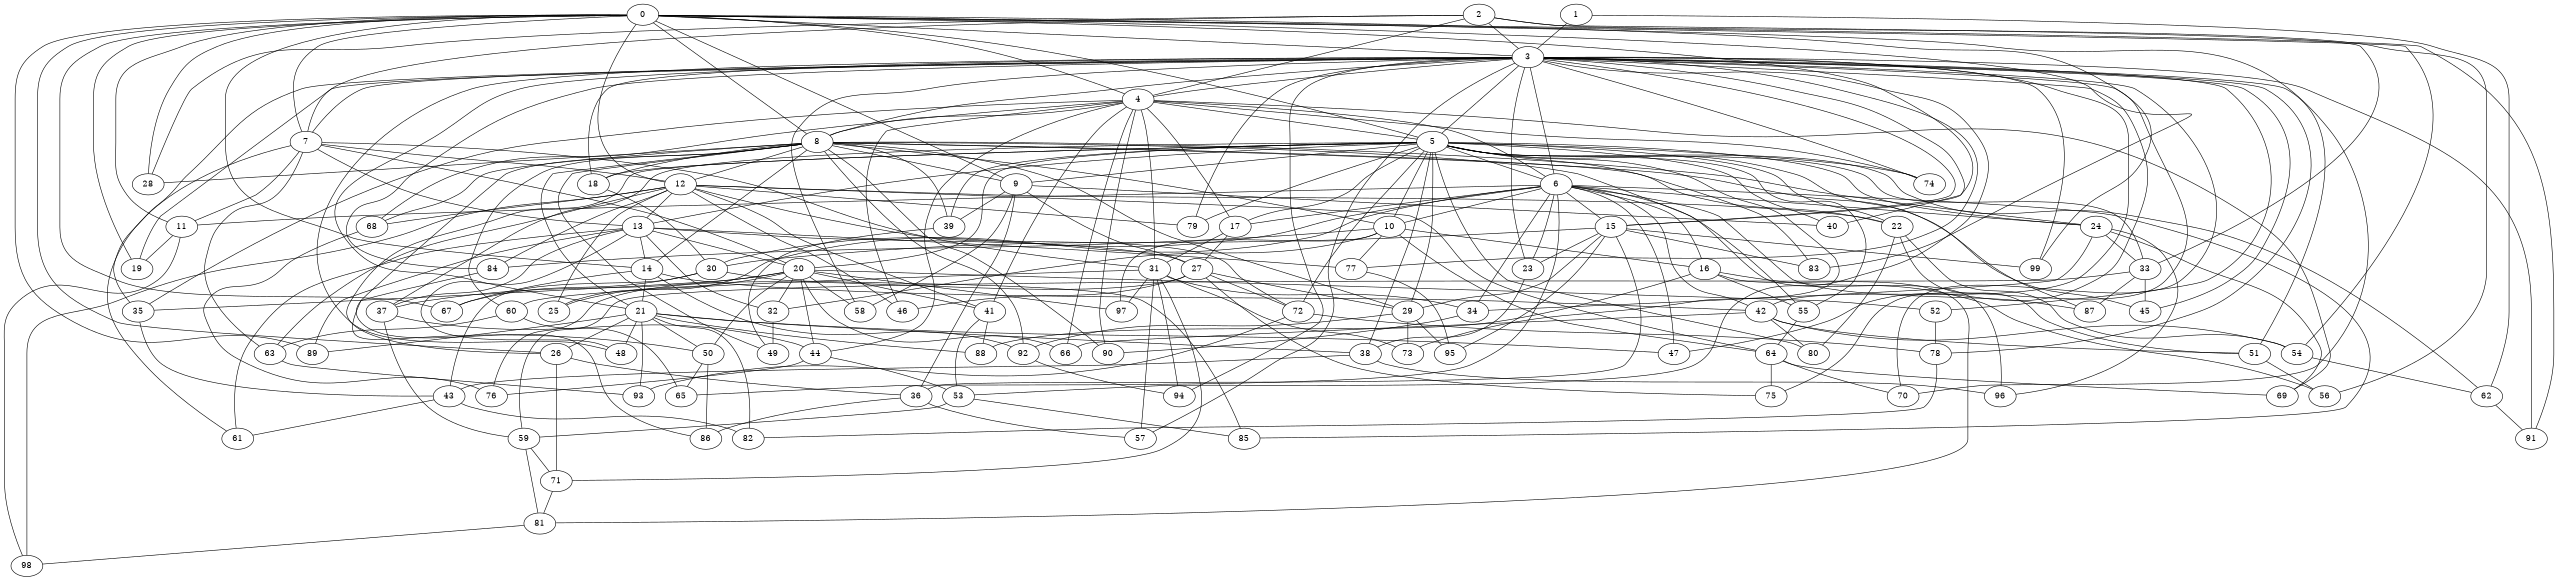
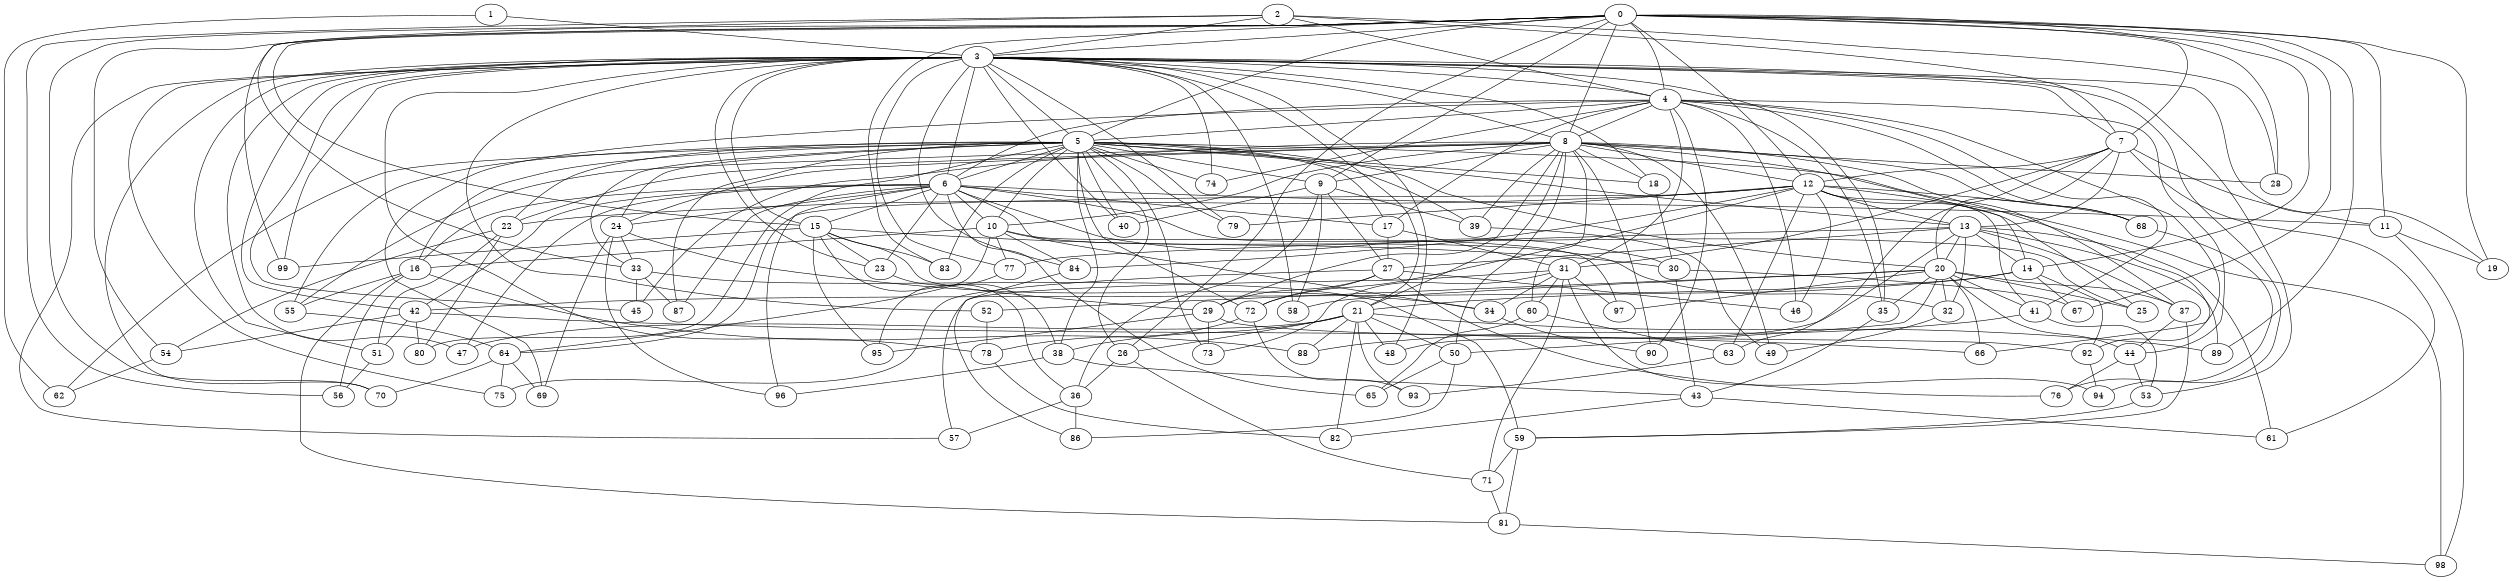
(1432, 221) -> (605, 163)
(1244, 439) -> none
(2531, 439) -> none
